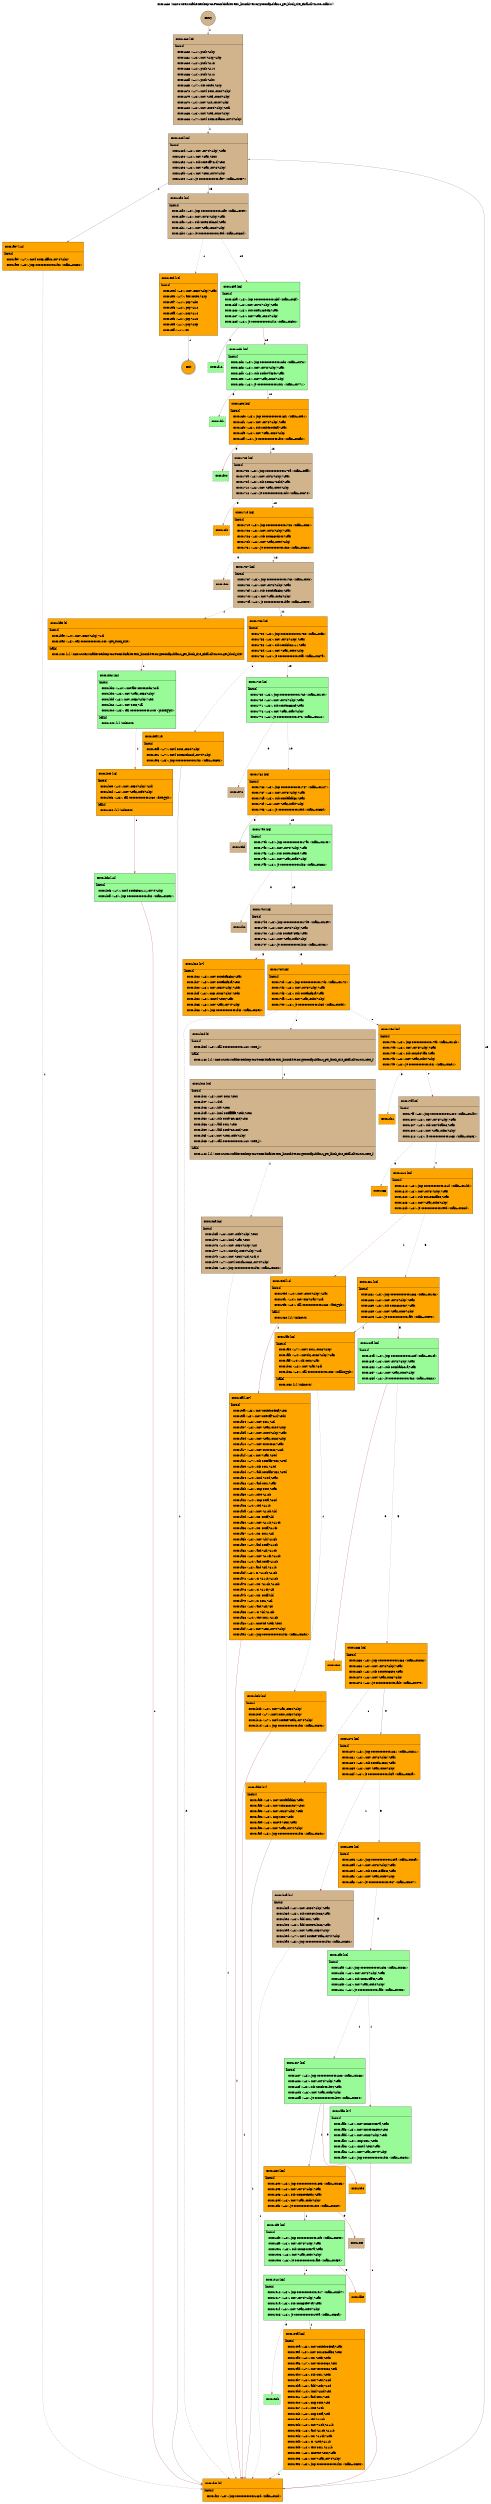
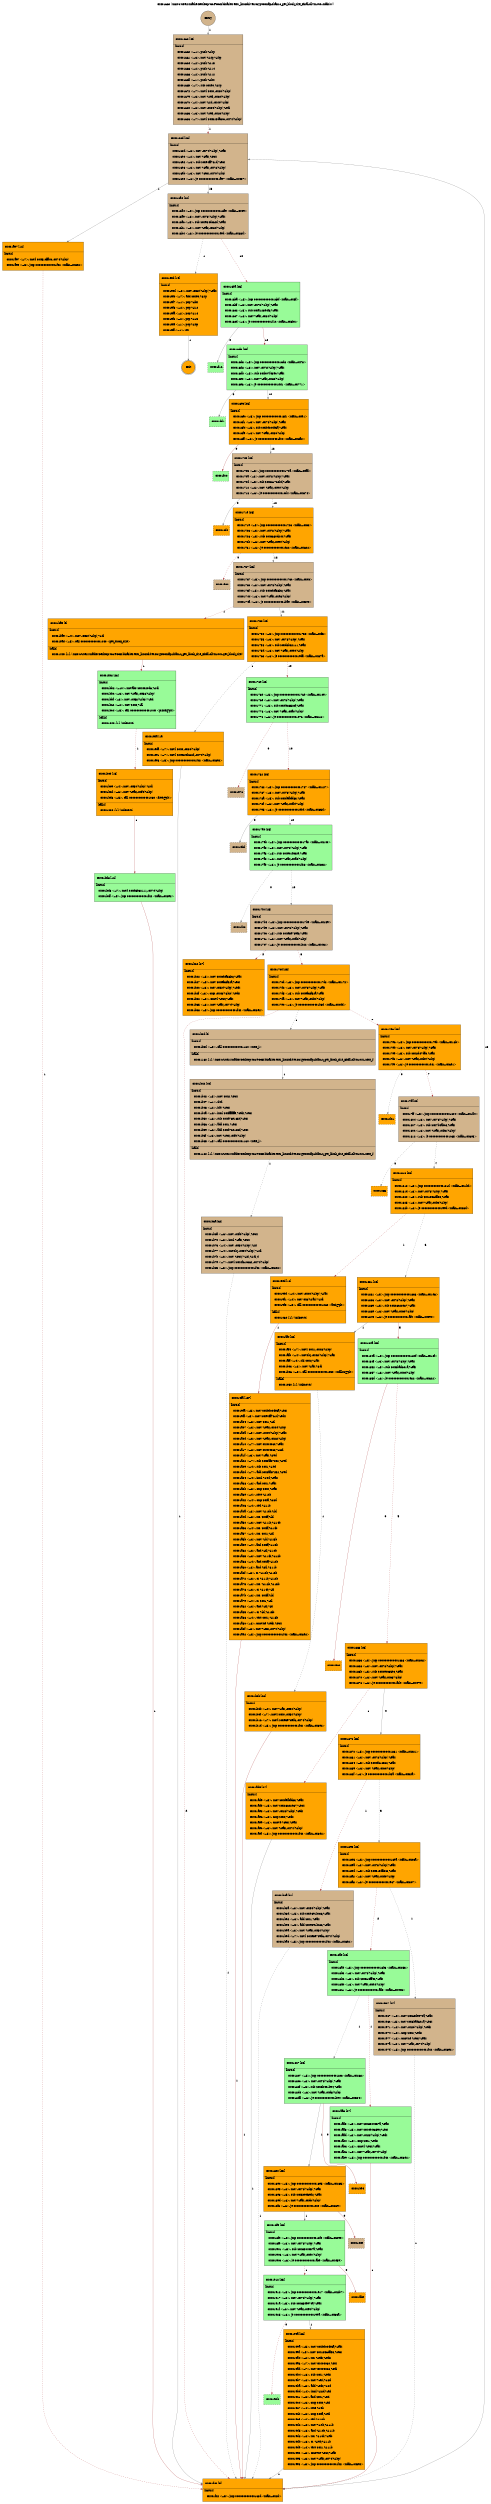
none -> (414, 2027)
